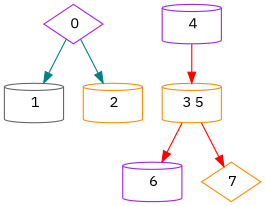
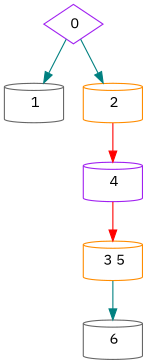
none -> (113, 137)
(175, 138) -> (113, 295)
(152, 182) -> (113, 340)
(231, 182) -> none
